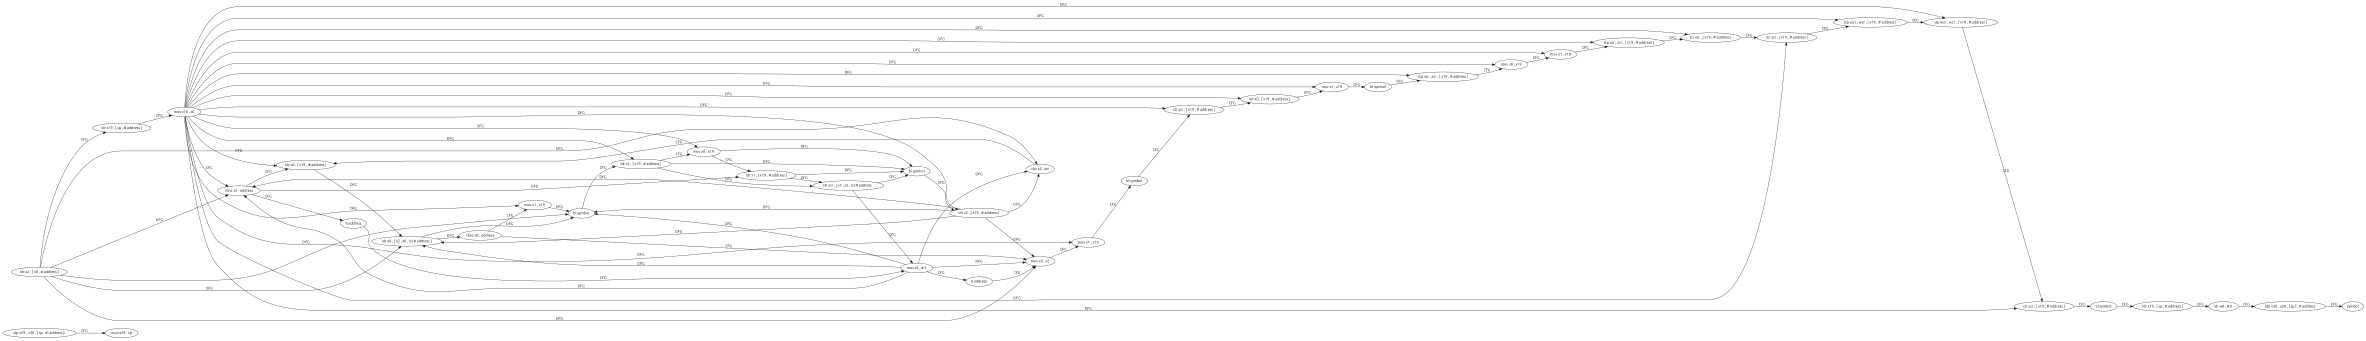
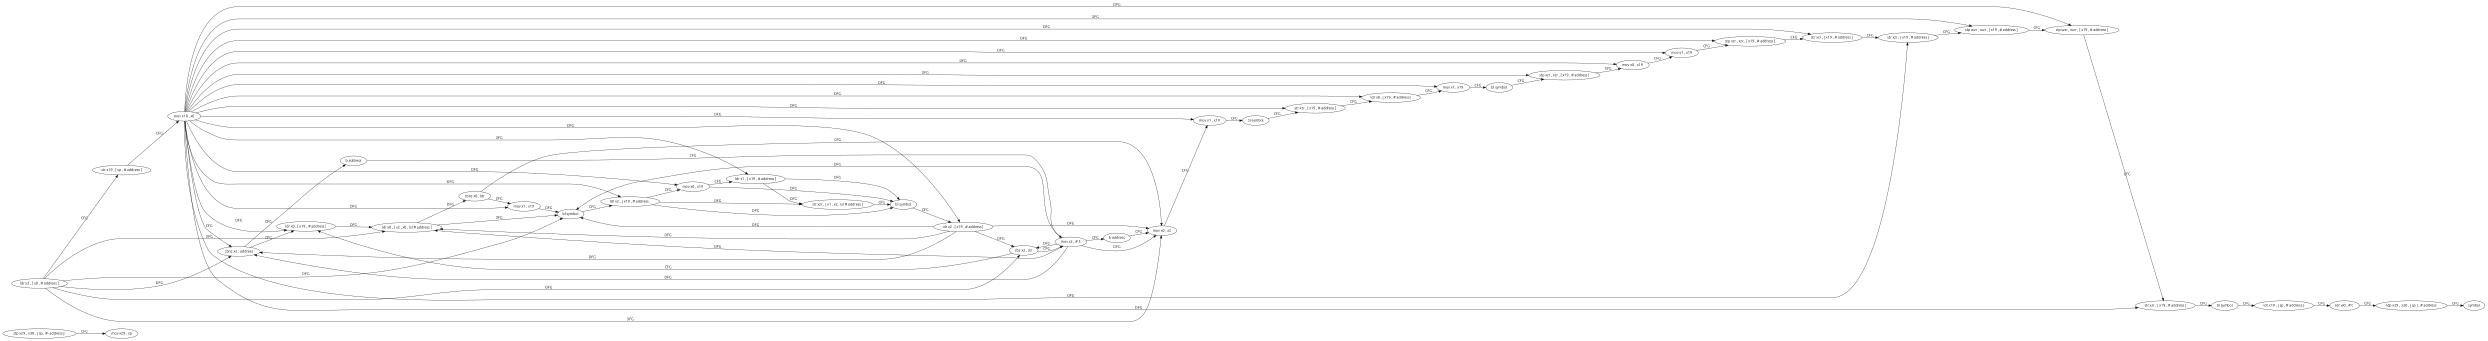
(498, 191) -> (469, 140)
(882, 226) -> (1049, 251)
(480, 235) -> (475, 196)
